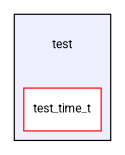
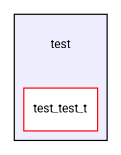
(62, 110) -> (61, 110)
